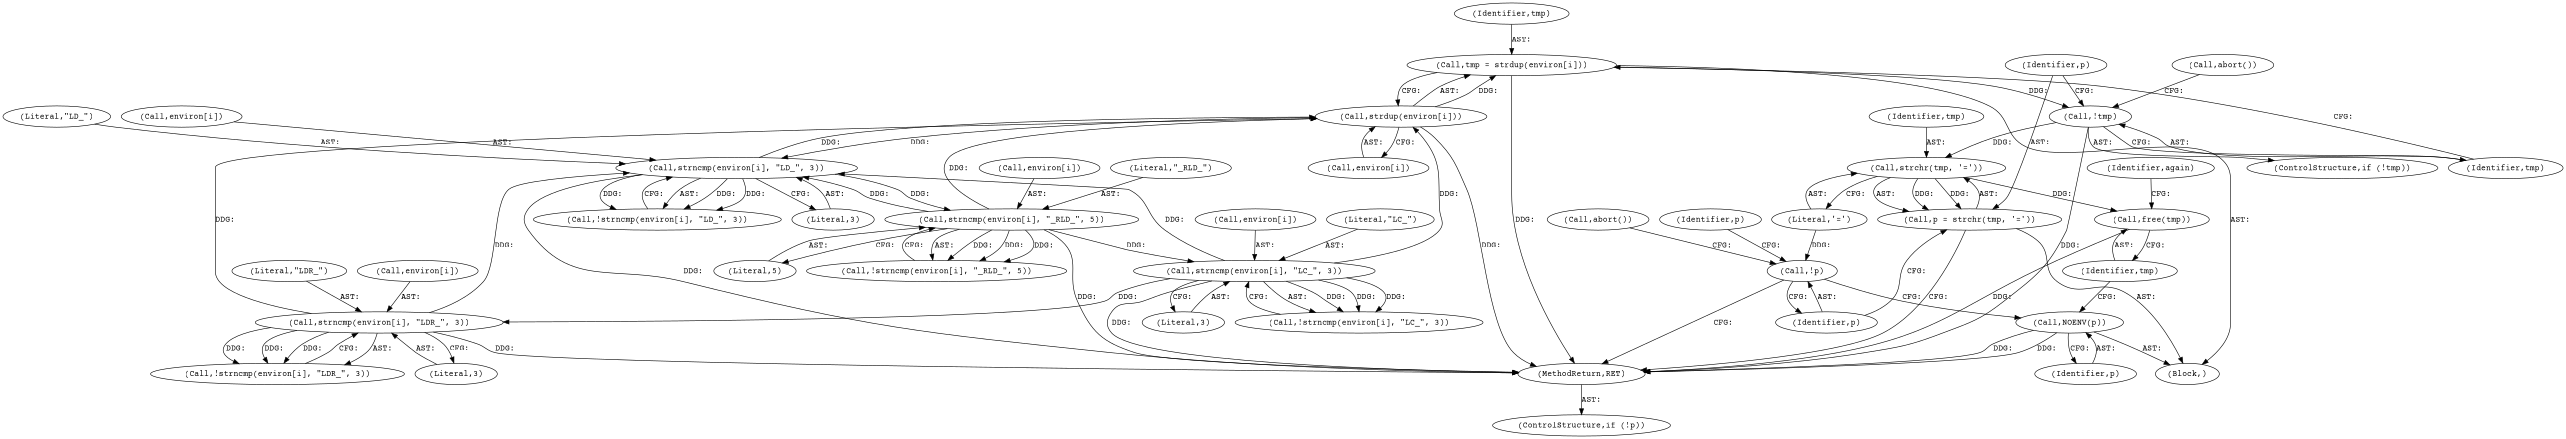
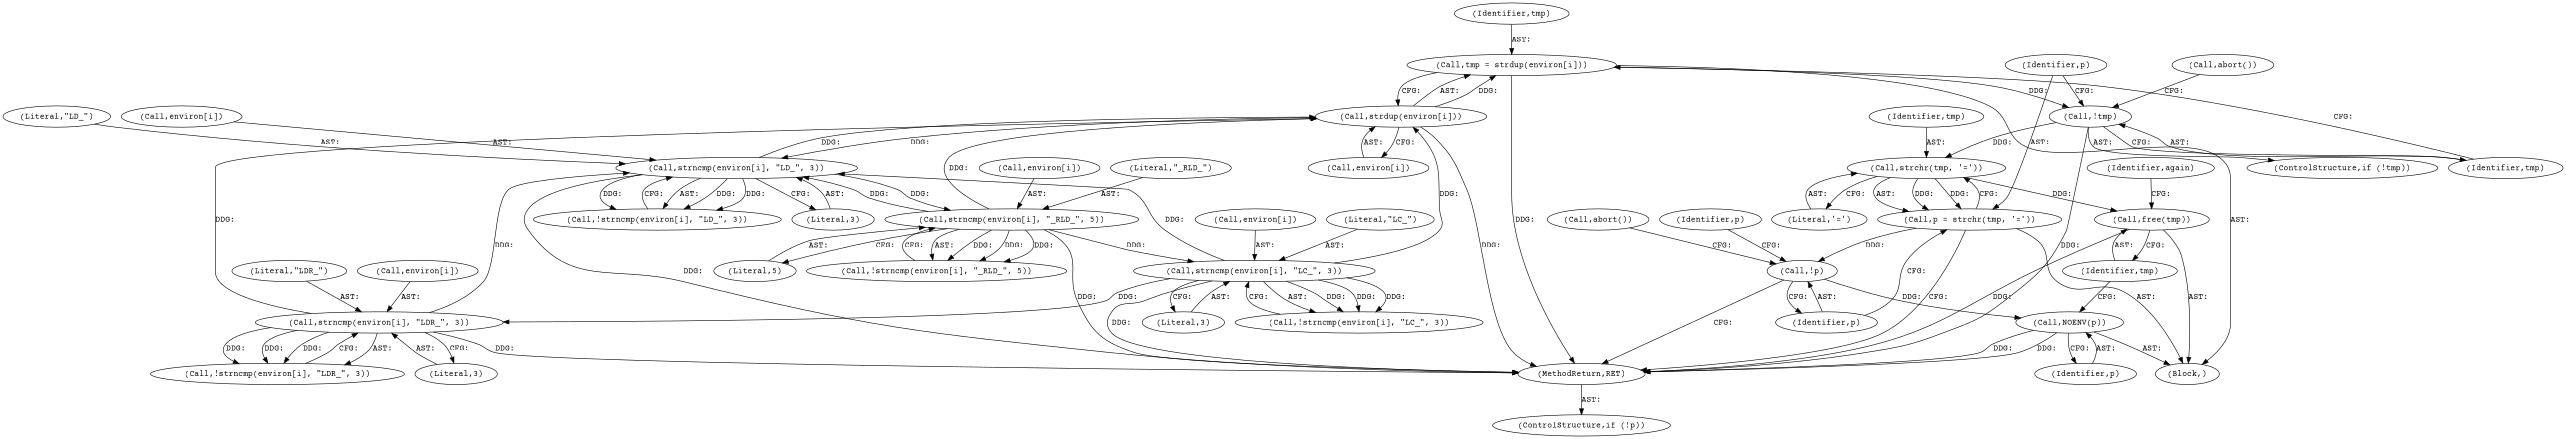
(1992, 194) -> (1992, 194)
(1812, 242) -> (1869, 240)
none -> (2188, 290)
(1915, 297) -> (1915, 297)
